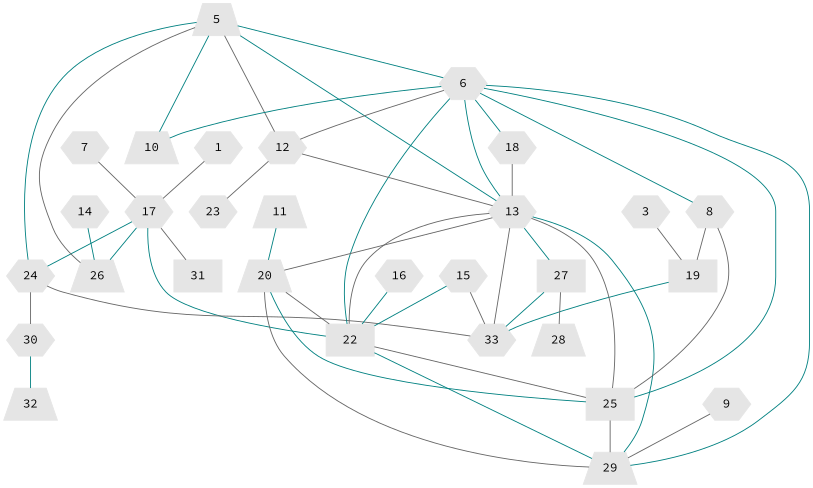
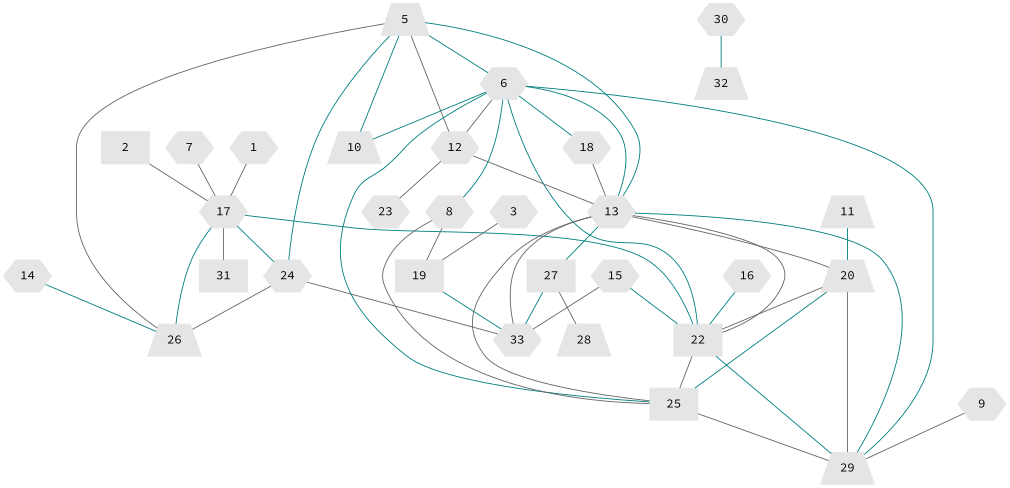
none -> (126, 148)
(31, 308) -> (232, 308)
